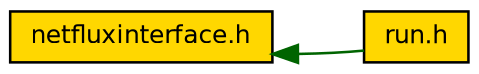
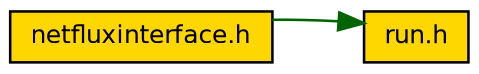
(331, 53) -> (306, 20)
